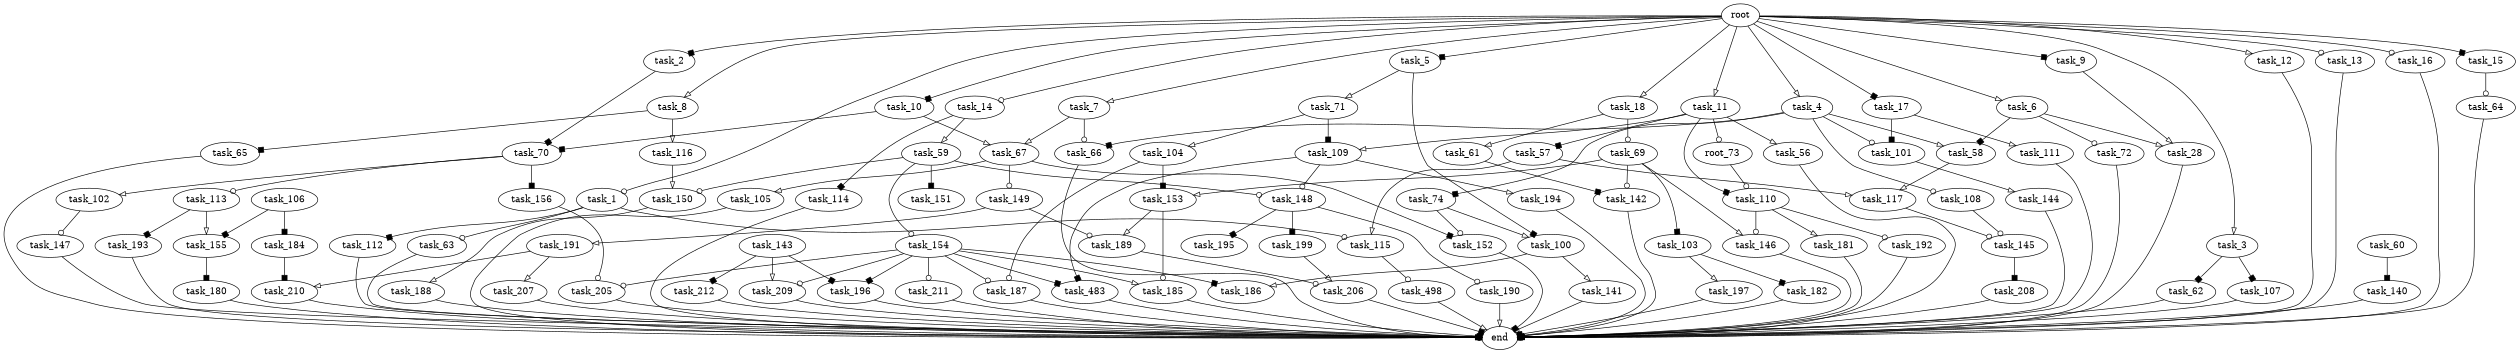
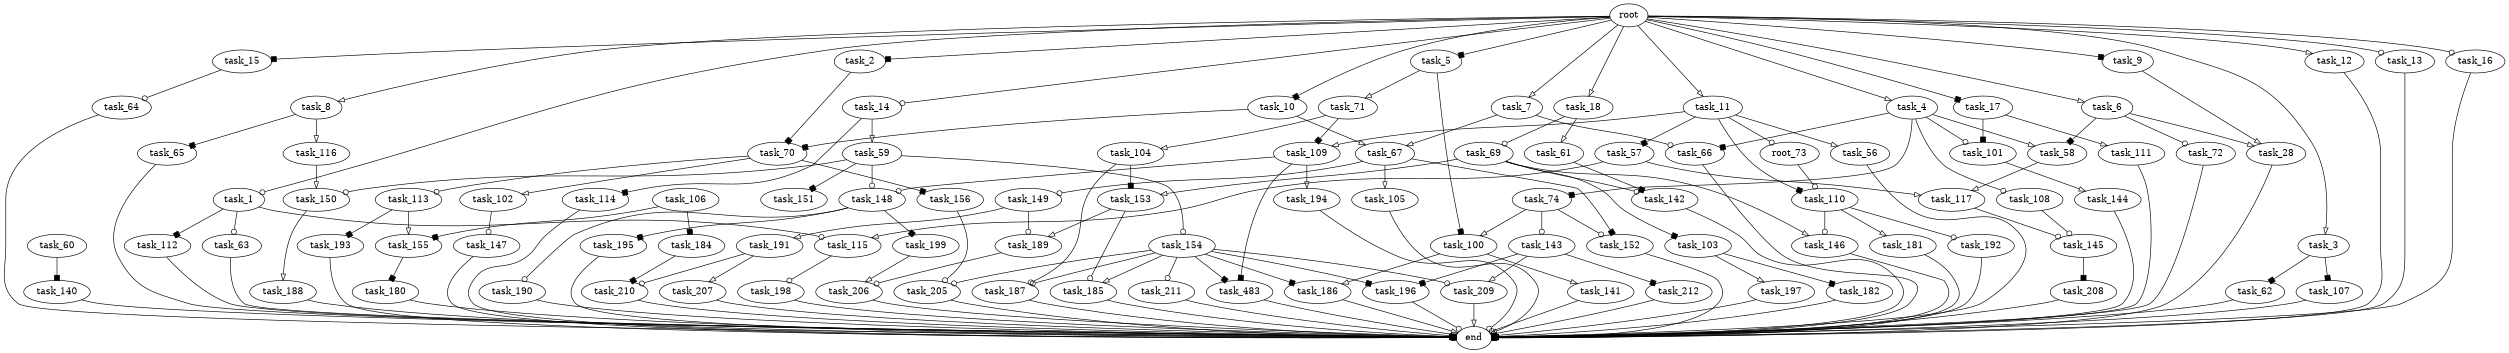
none -> (1542, 220)
(425, 268) -> (695, 268)
(1422, 292) -> (771, 292)
none -> (1397, 315)
none -> (983, 333)
